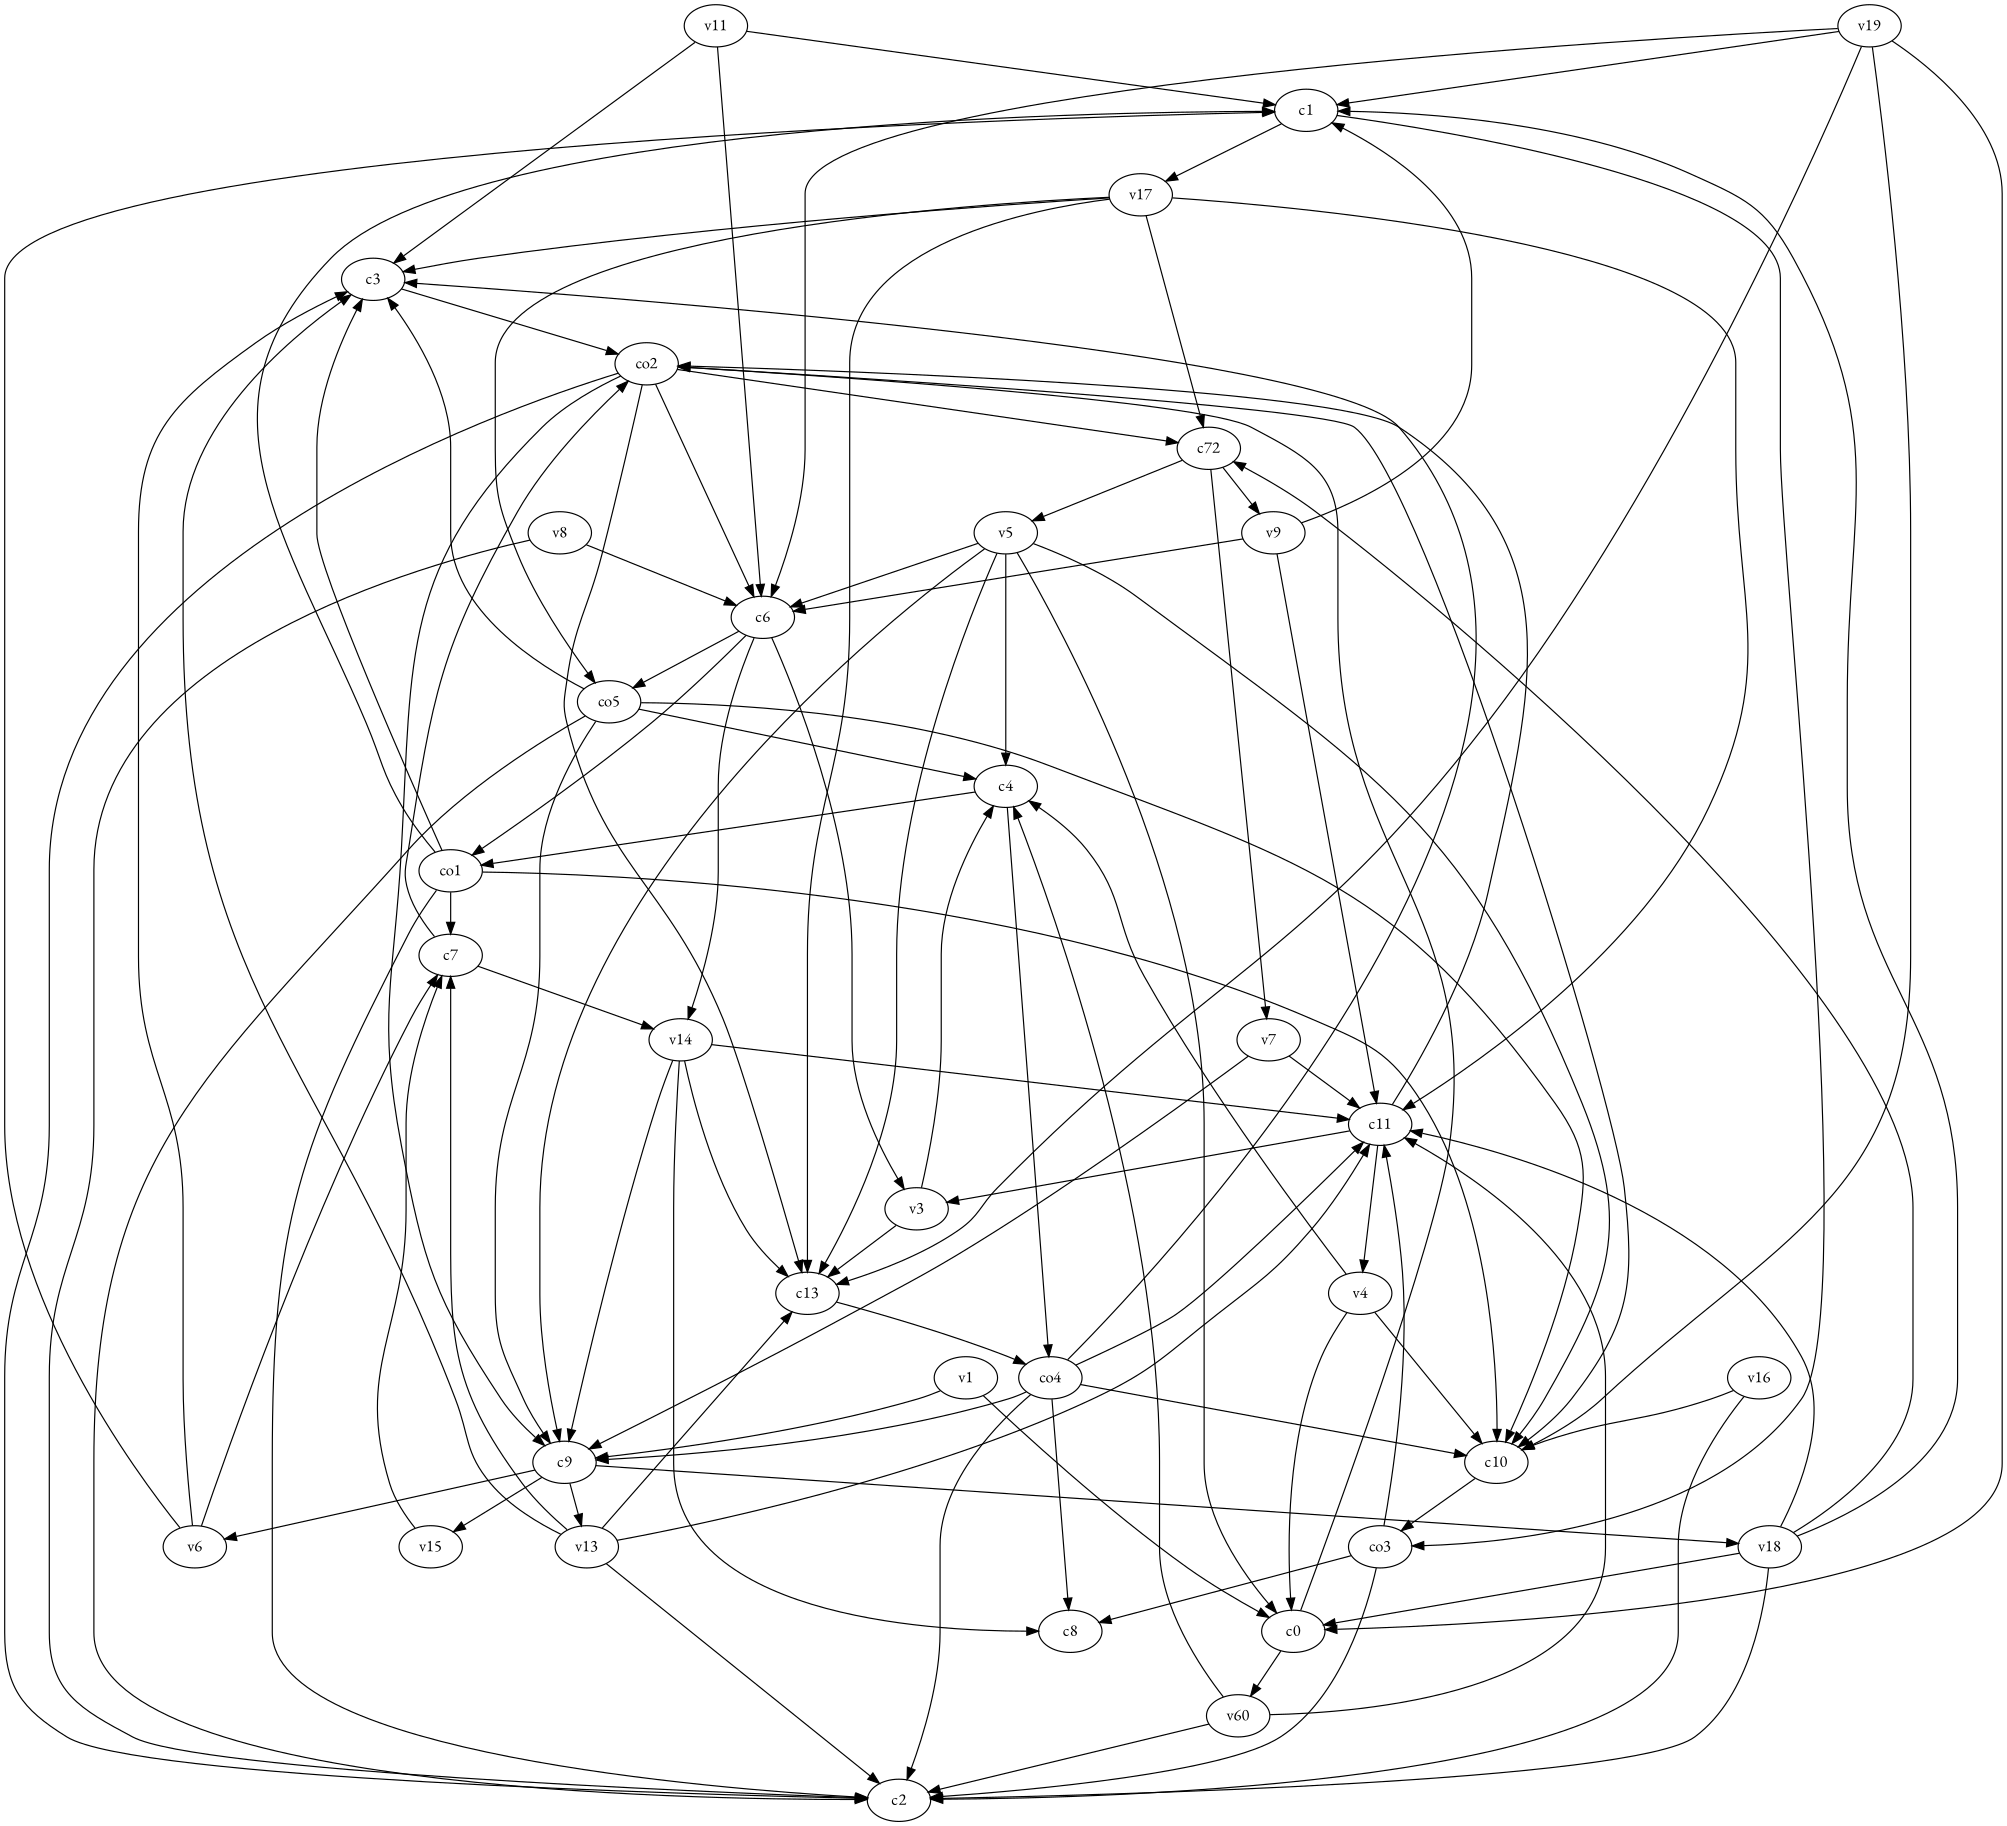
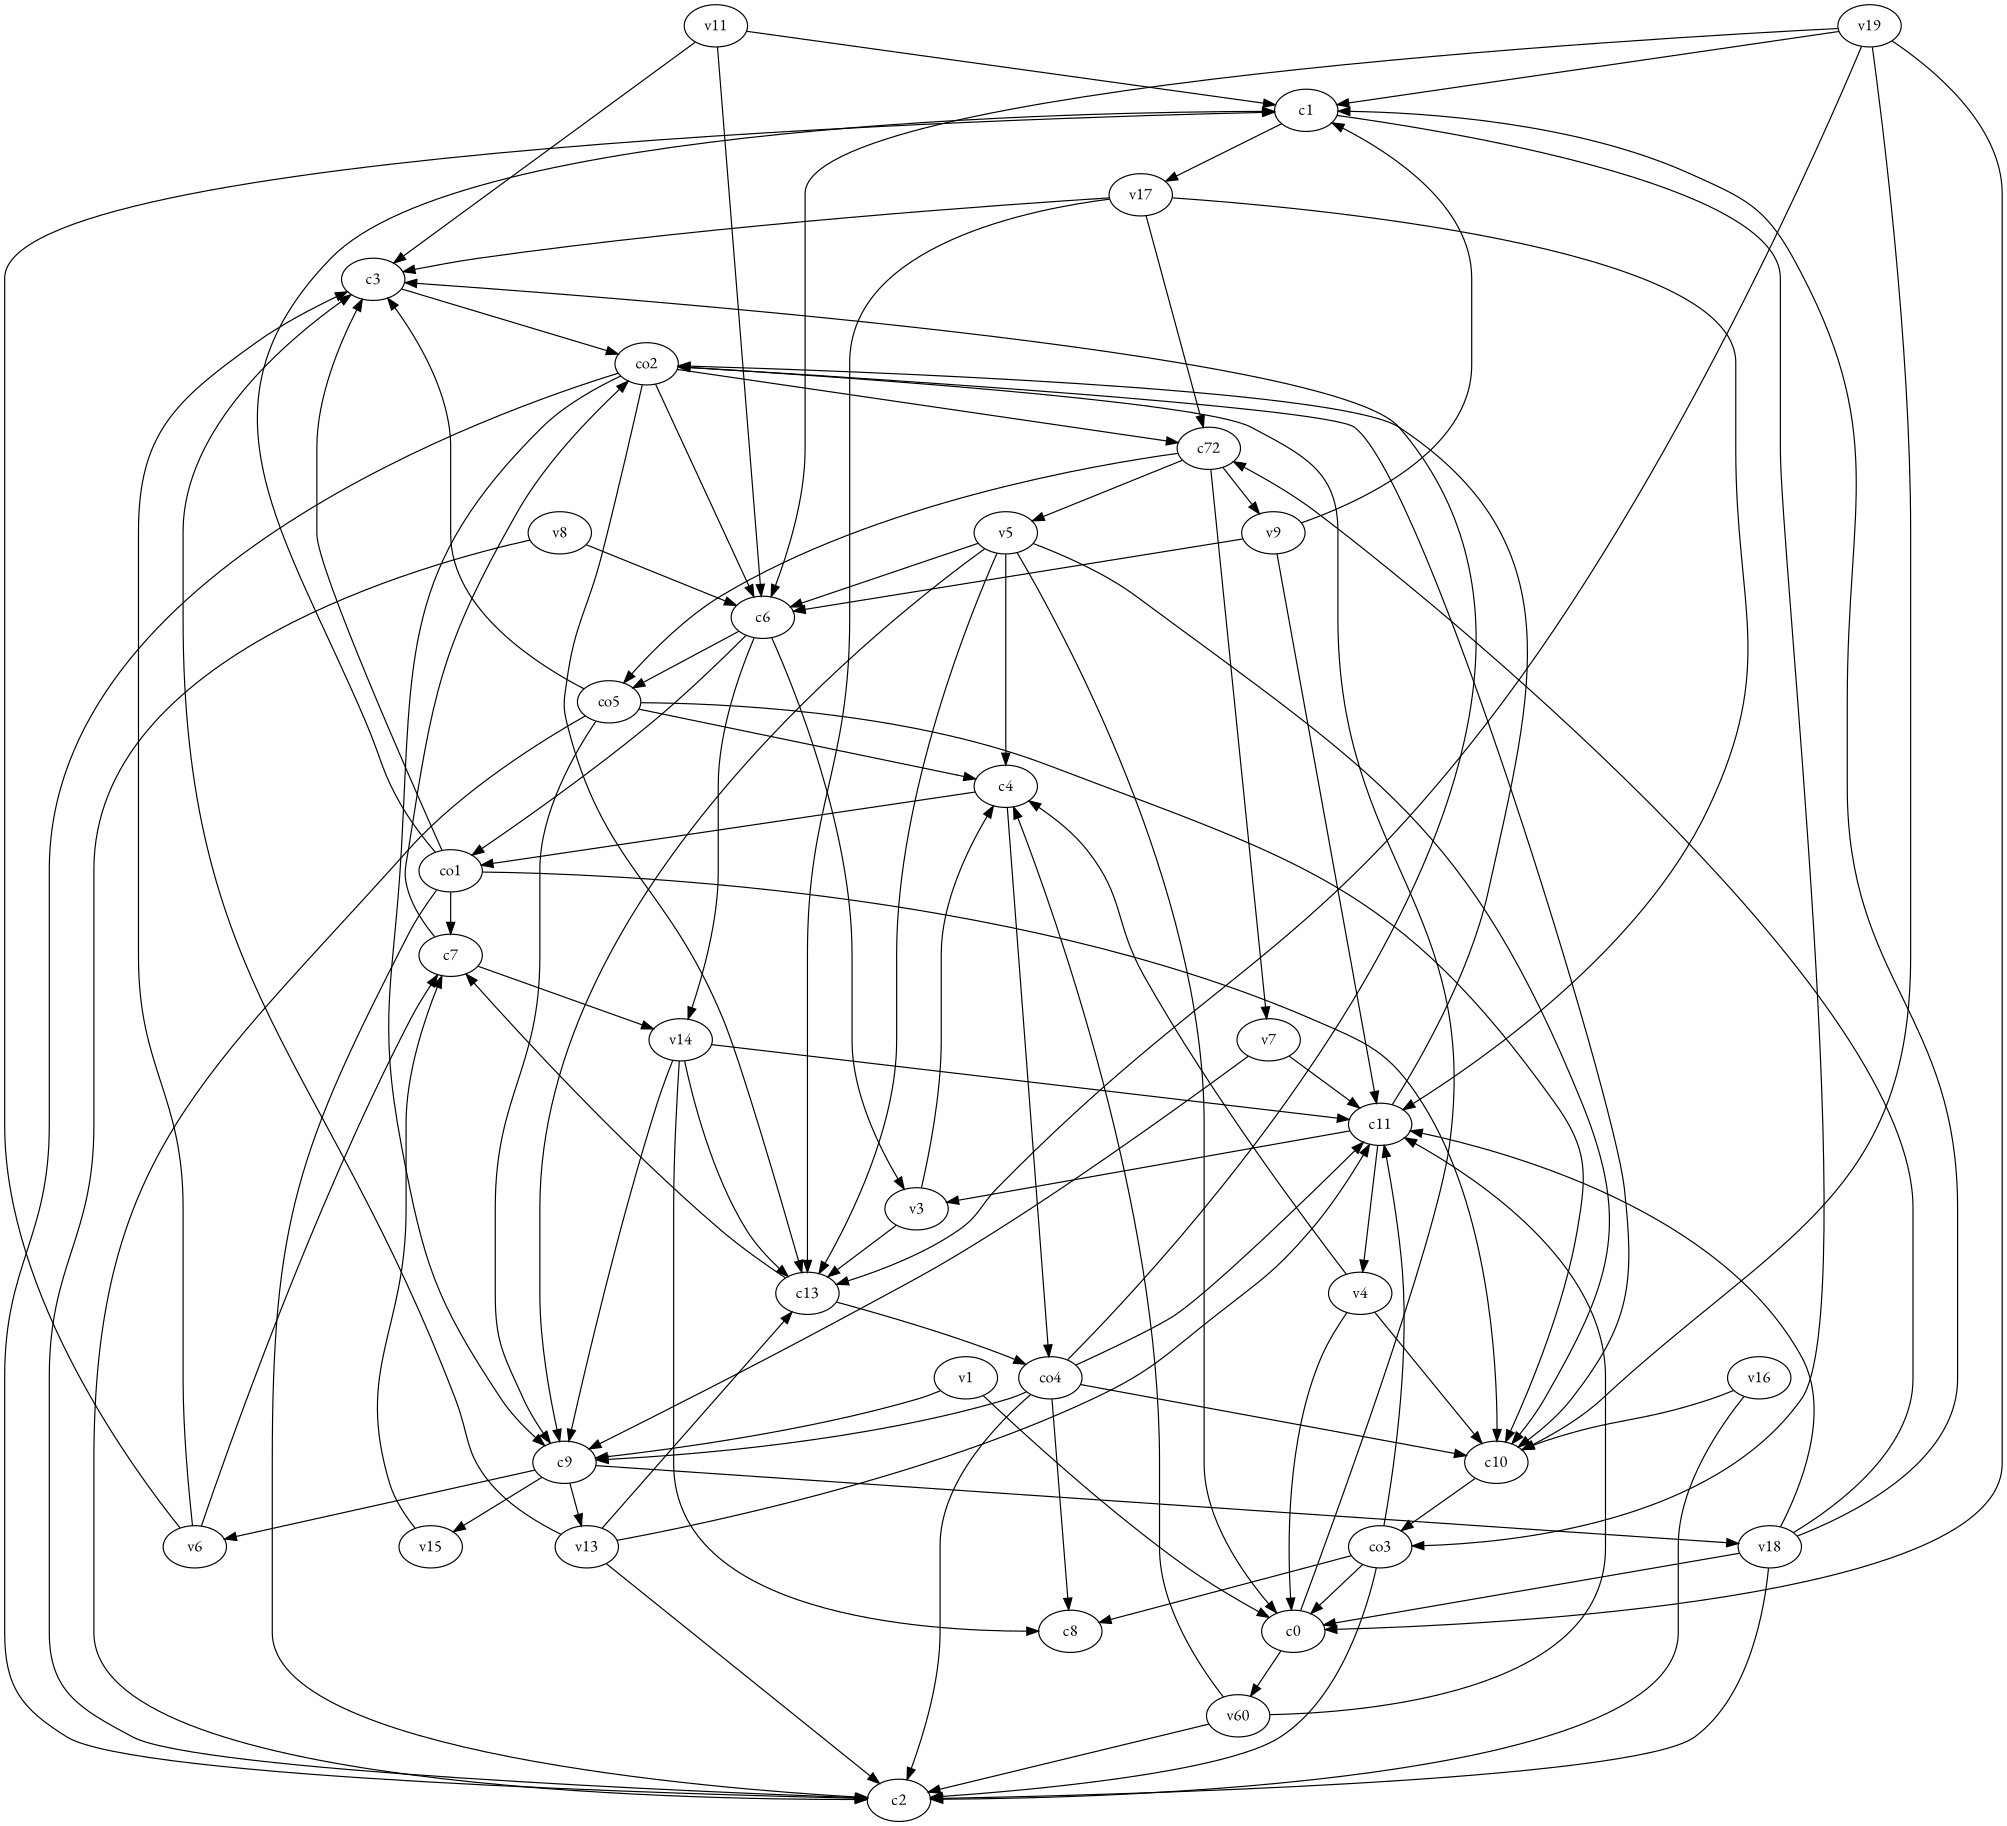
(619, 268) -> (886, 522)
(451, 1276) -> (622, 1139)
none -> (1341, 1585)
